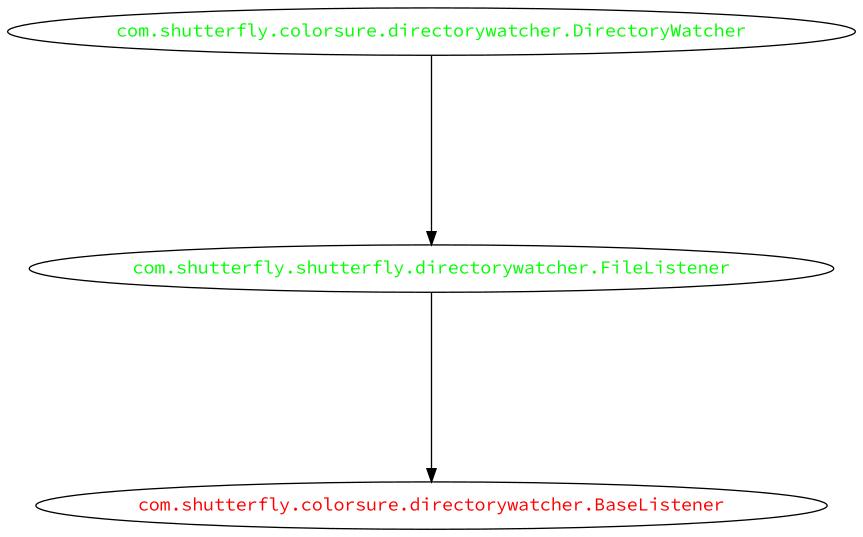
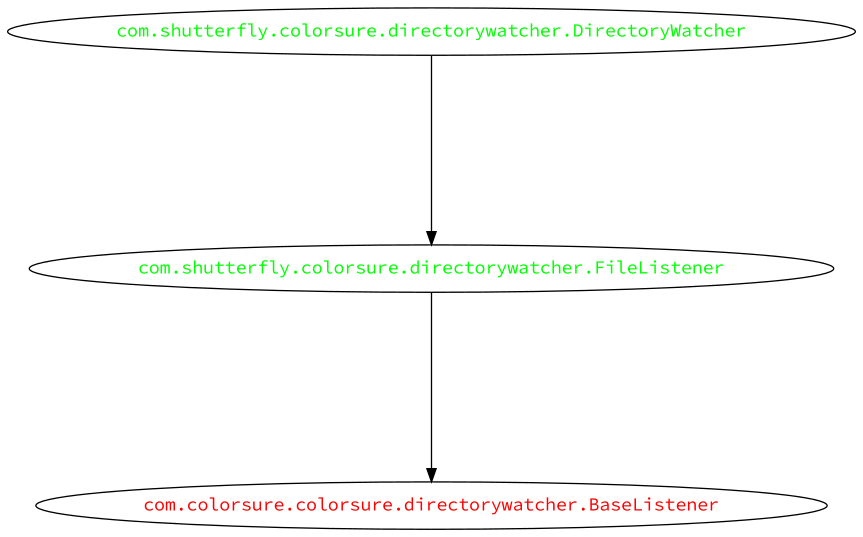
(431, 269) -> (431, 269)
(431, 506) -> (431, 506)
